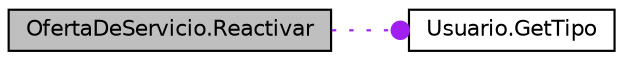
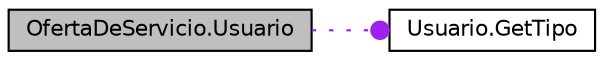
(170, 30) -> (160, 30)
